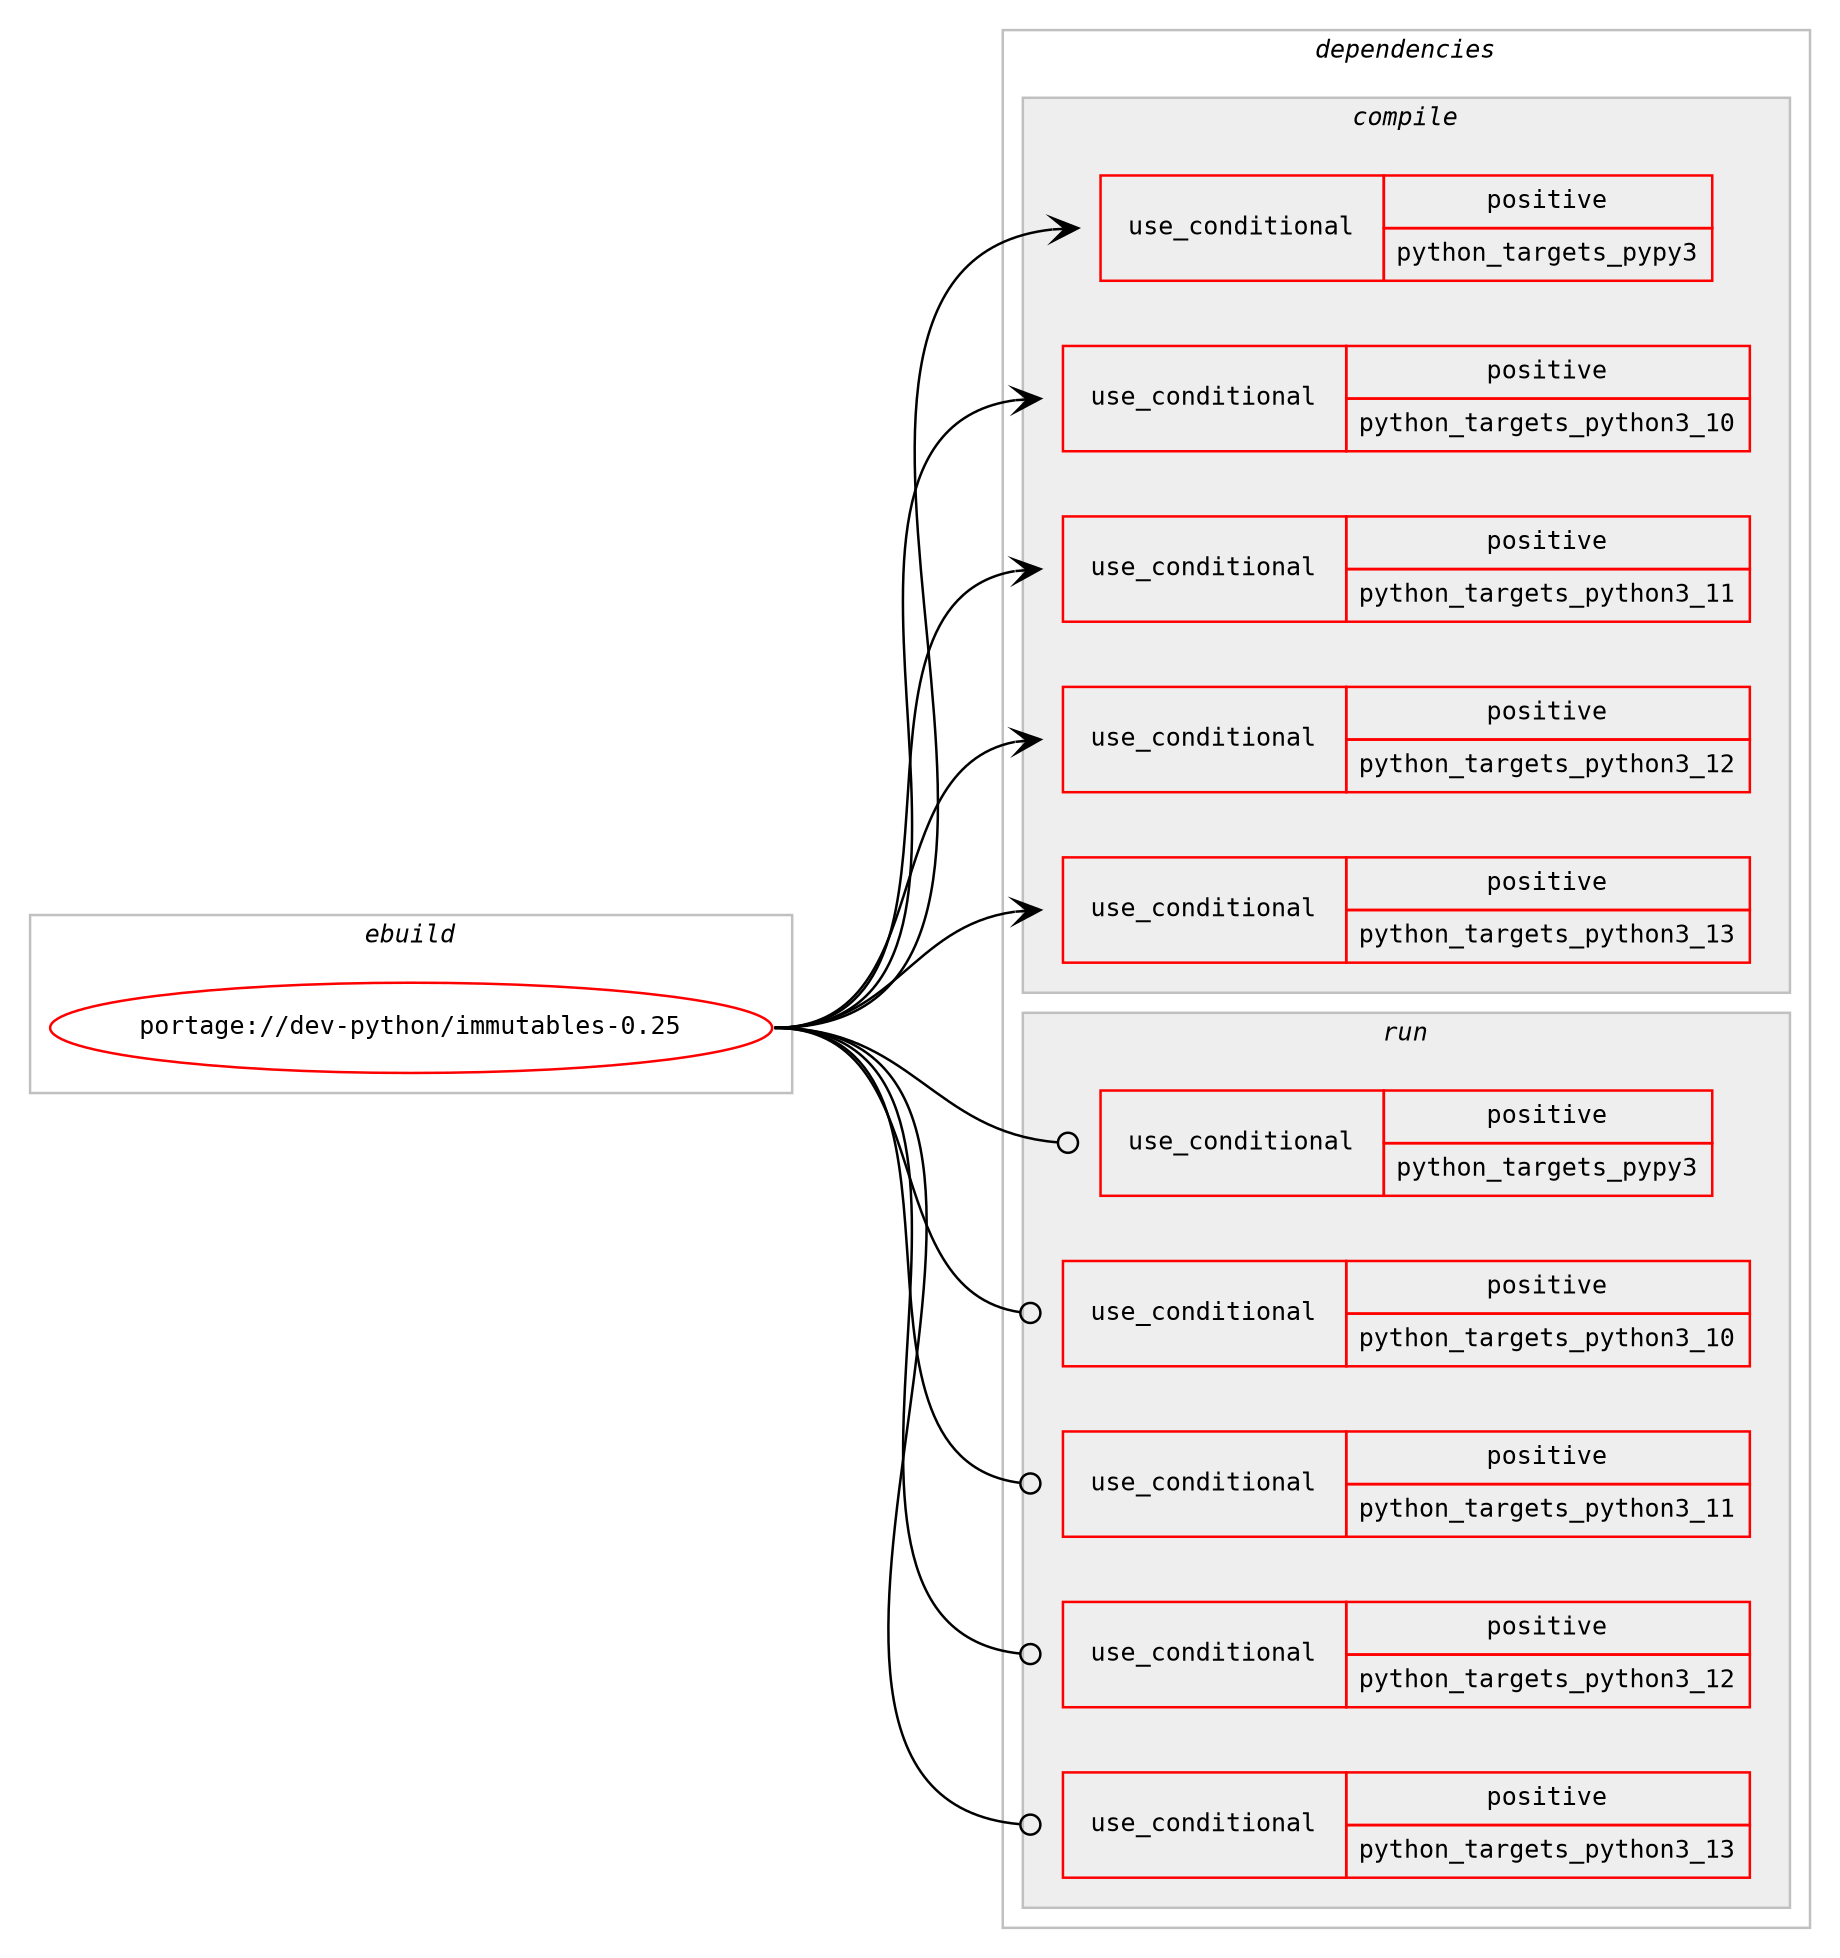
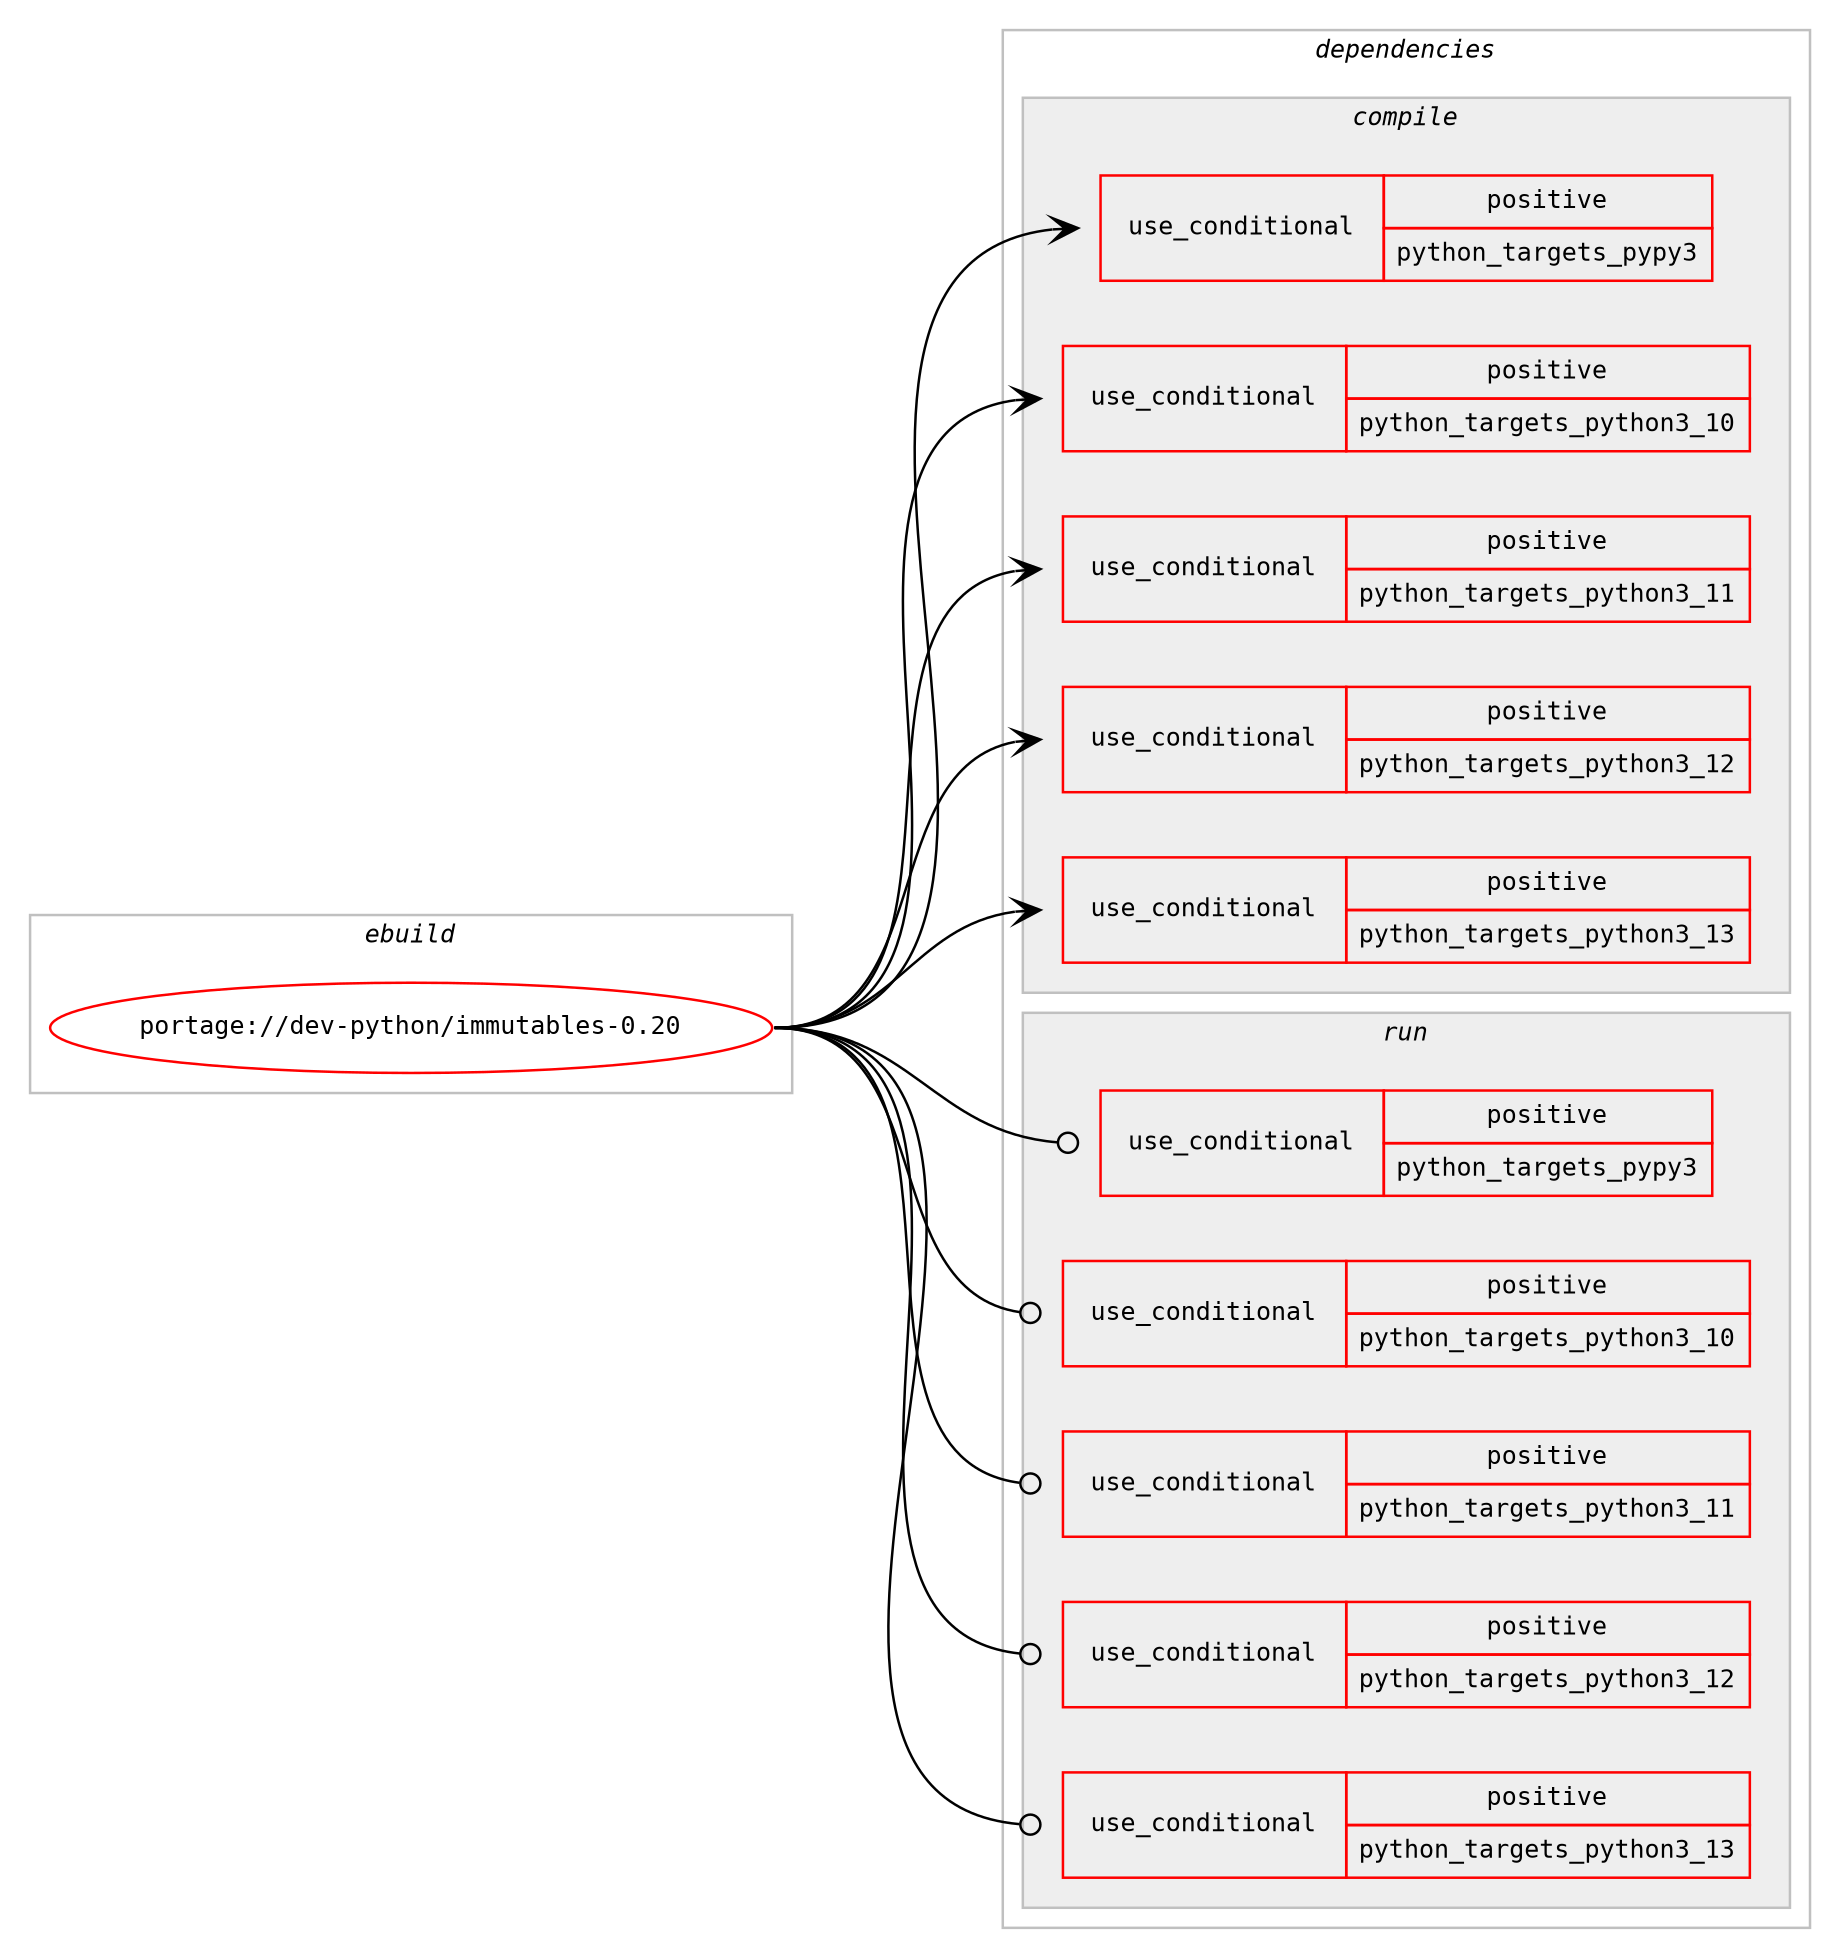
(411, 1028) -> (411, 1028)
